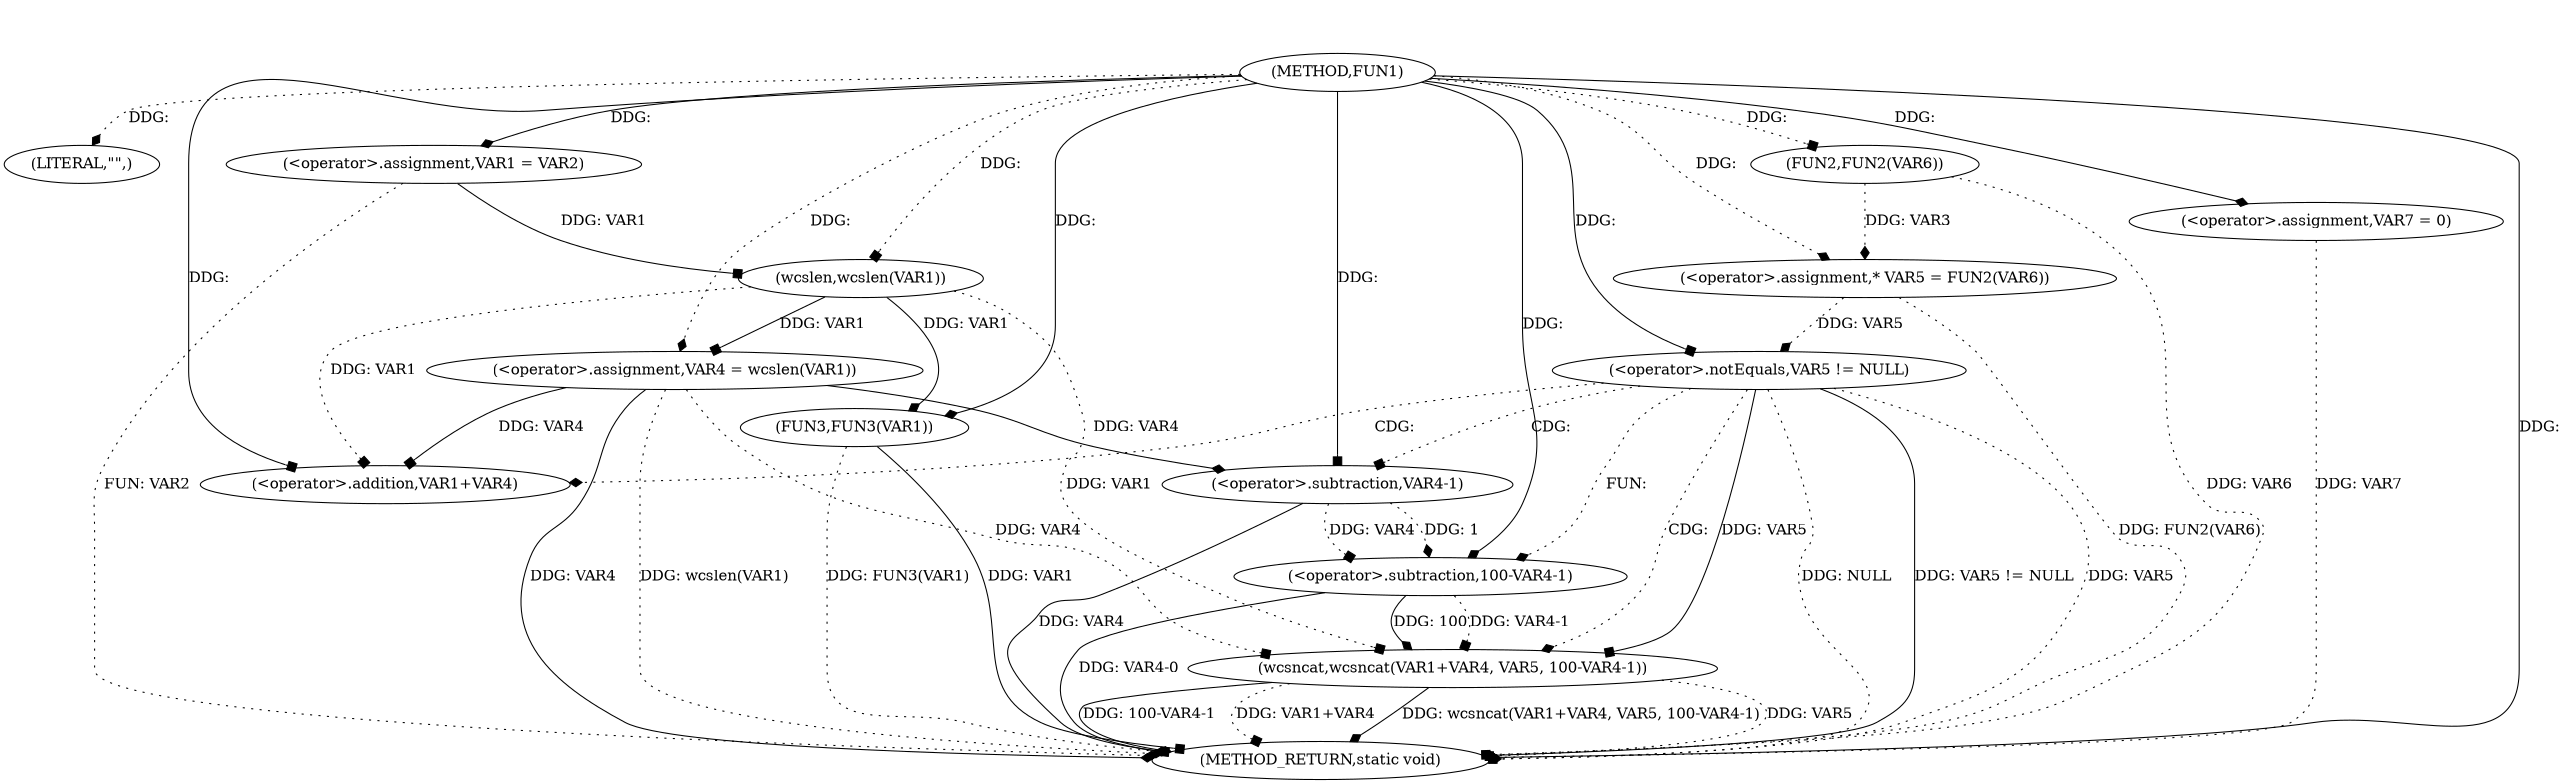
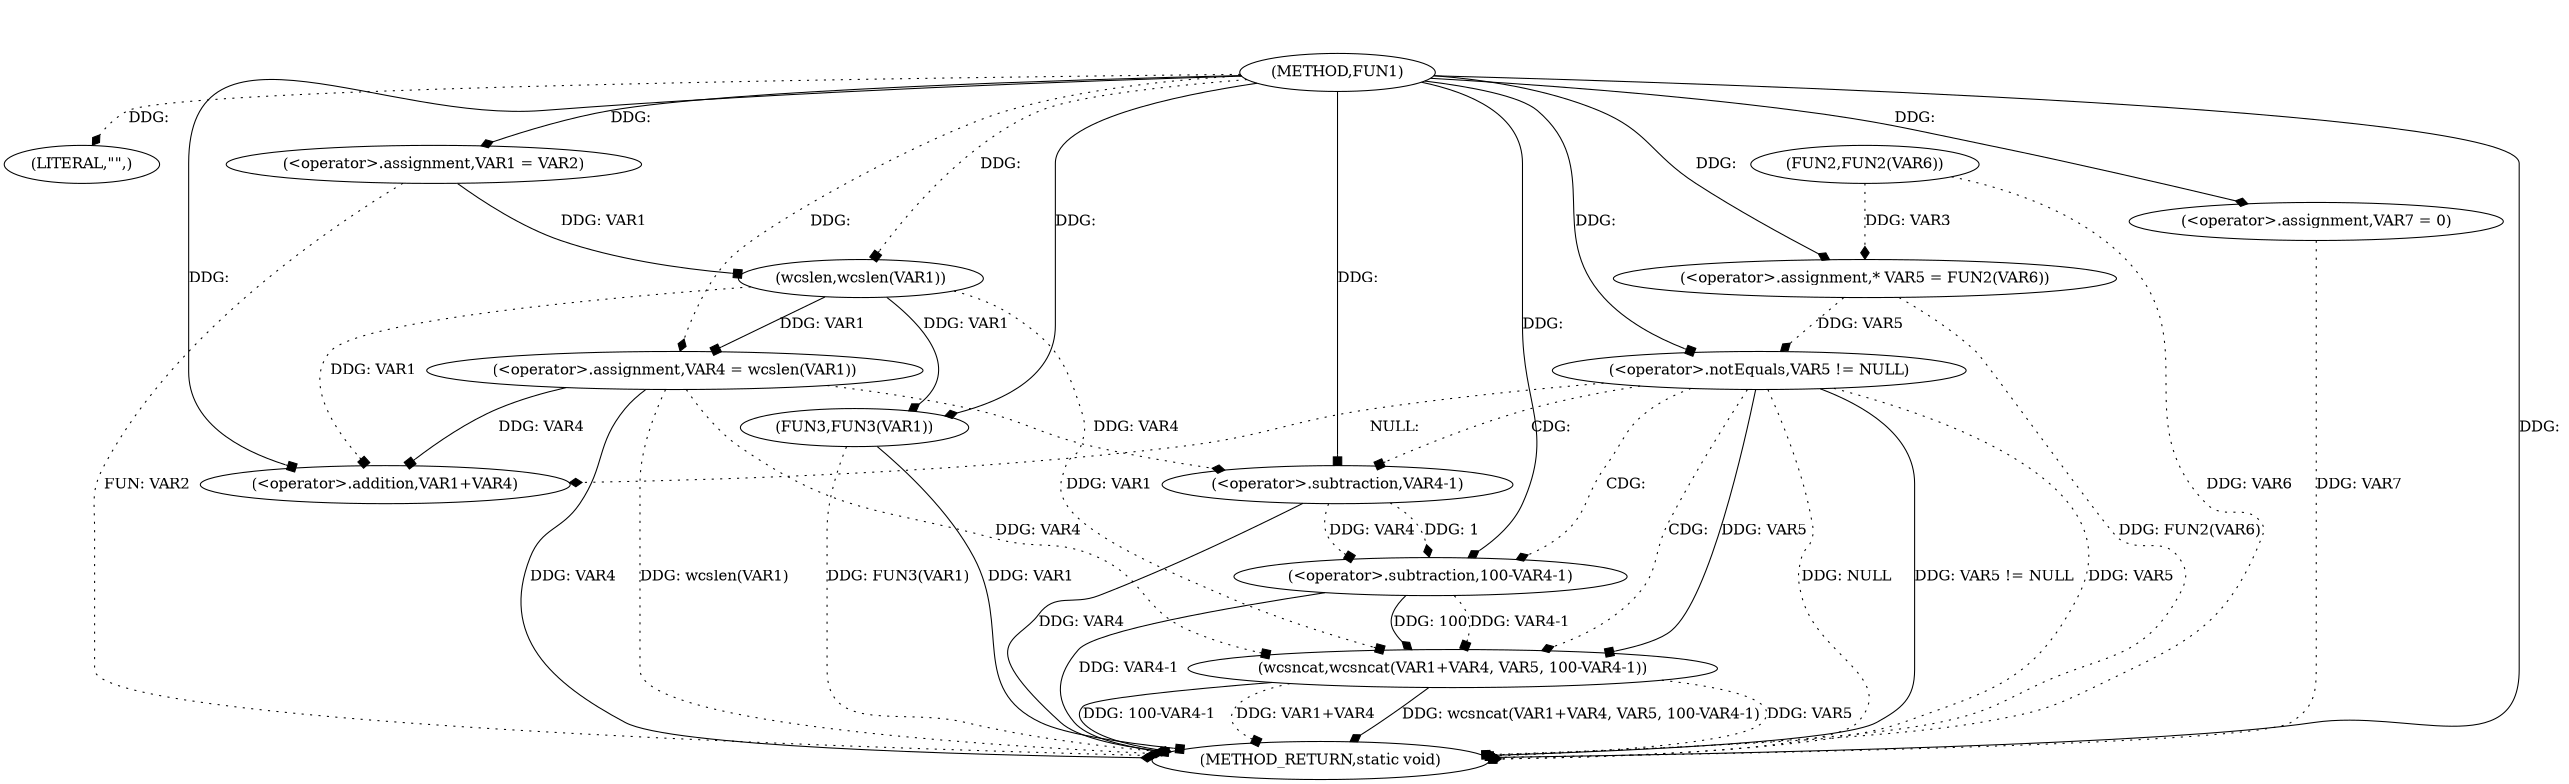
(1620, 100) -> none
(1639, 134) -> (1639, 134)
(1020, 423) -> (1020, 423)
(1397, 428) -> (1397, 428)
(1629, 485) -> (1629, 485)
(1129, 669) -> (1129, 669)
